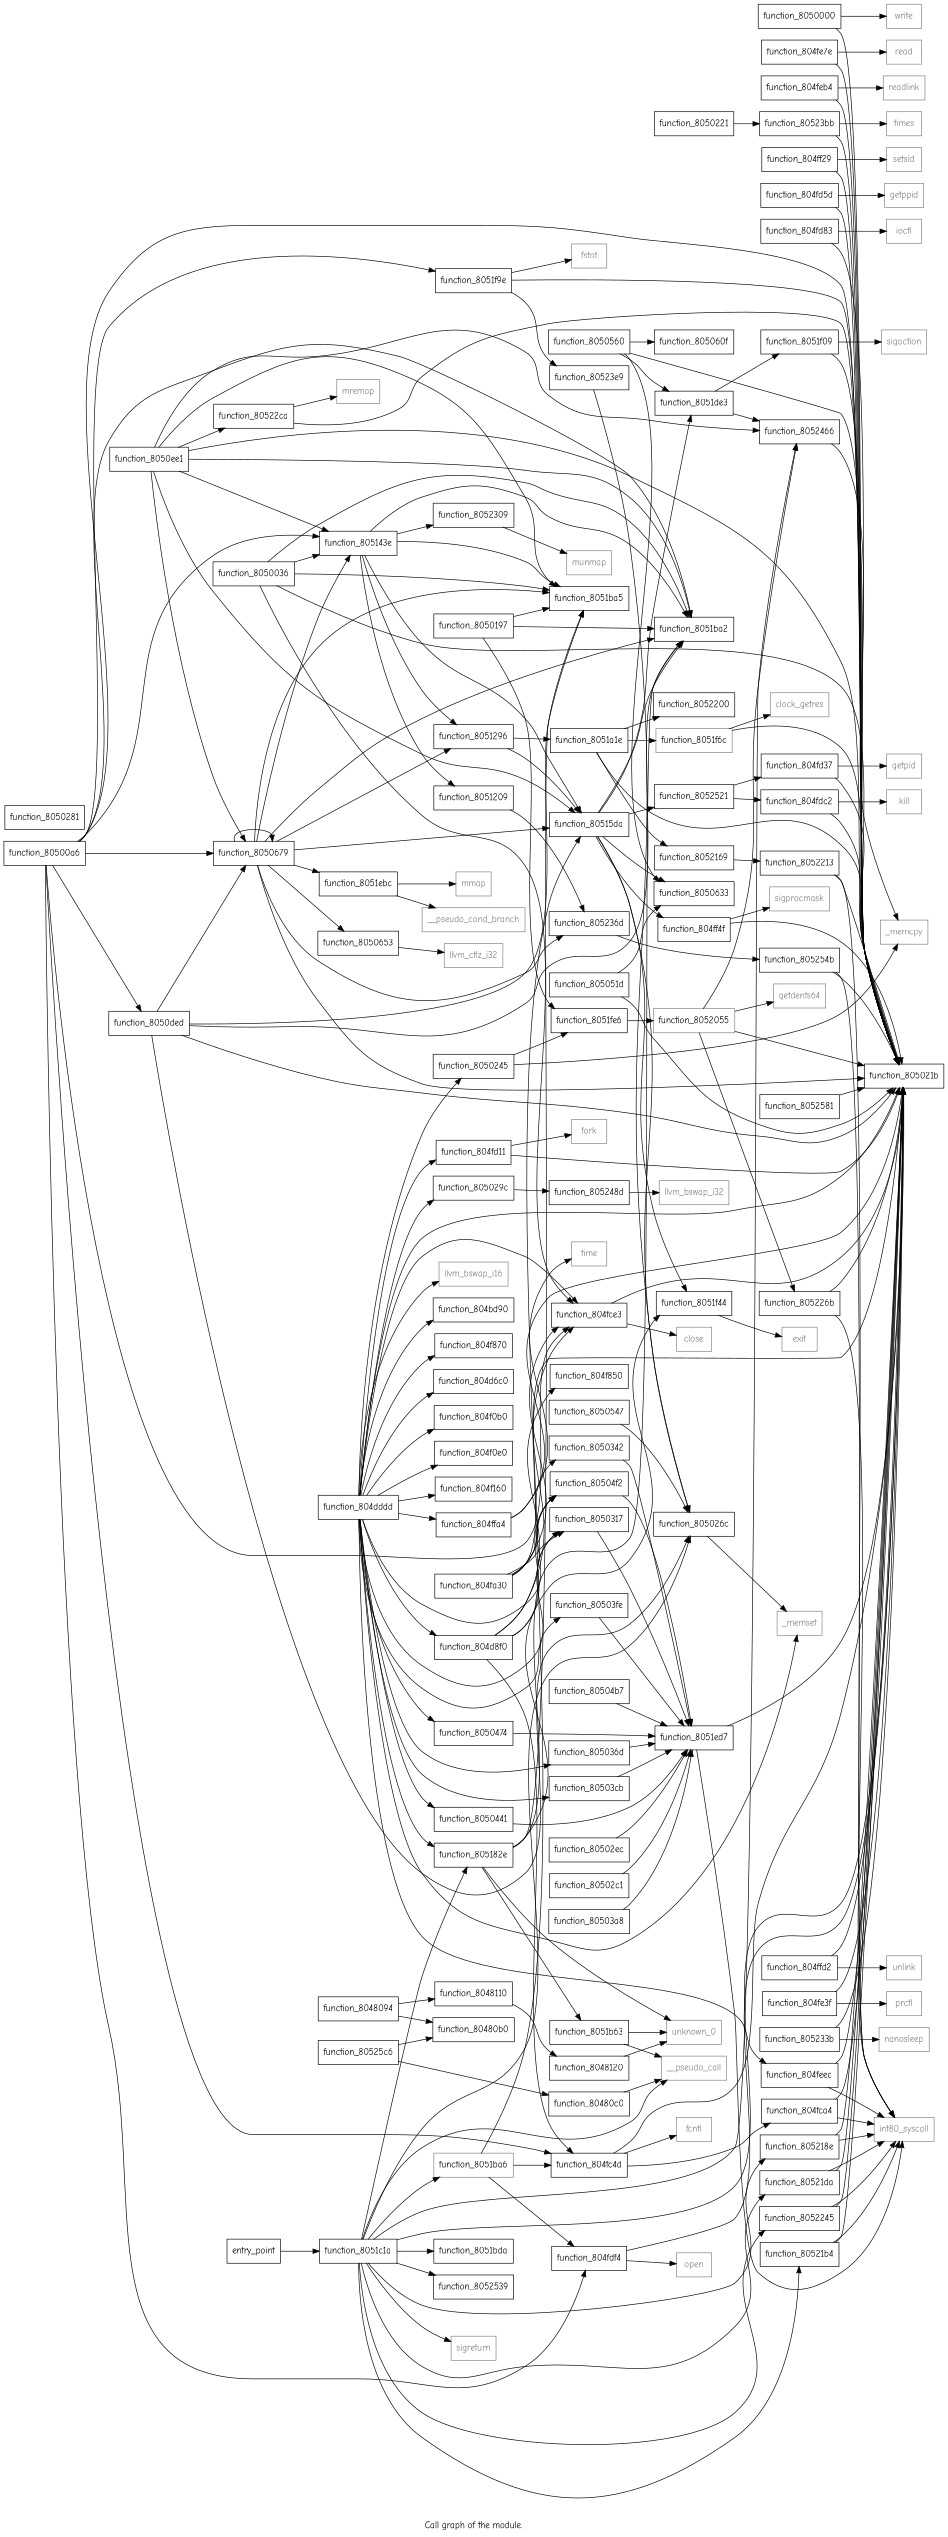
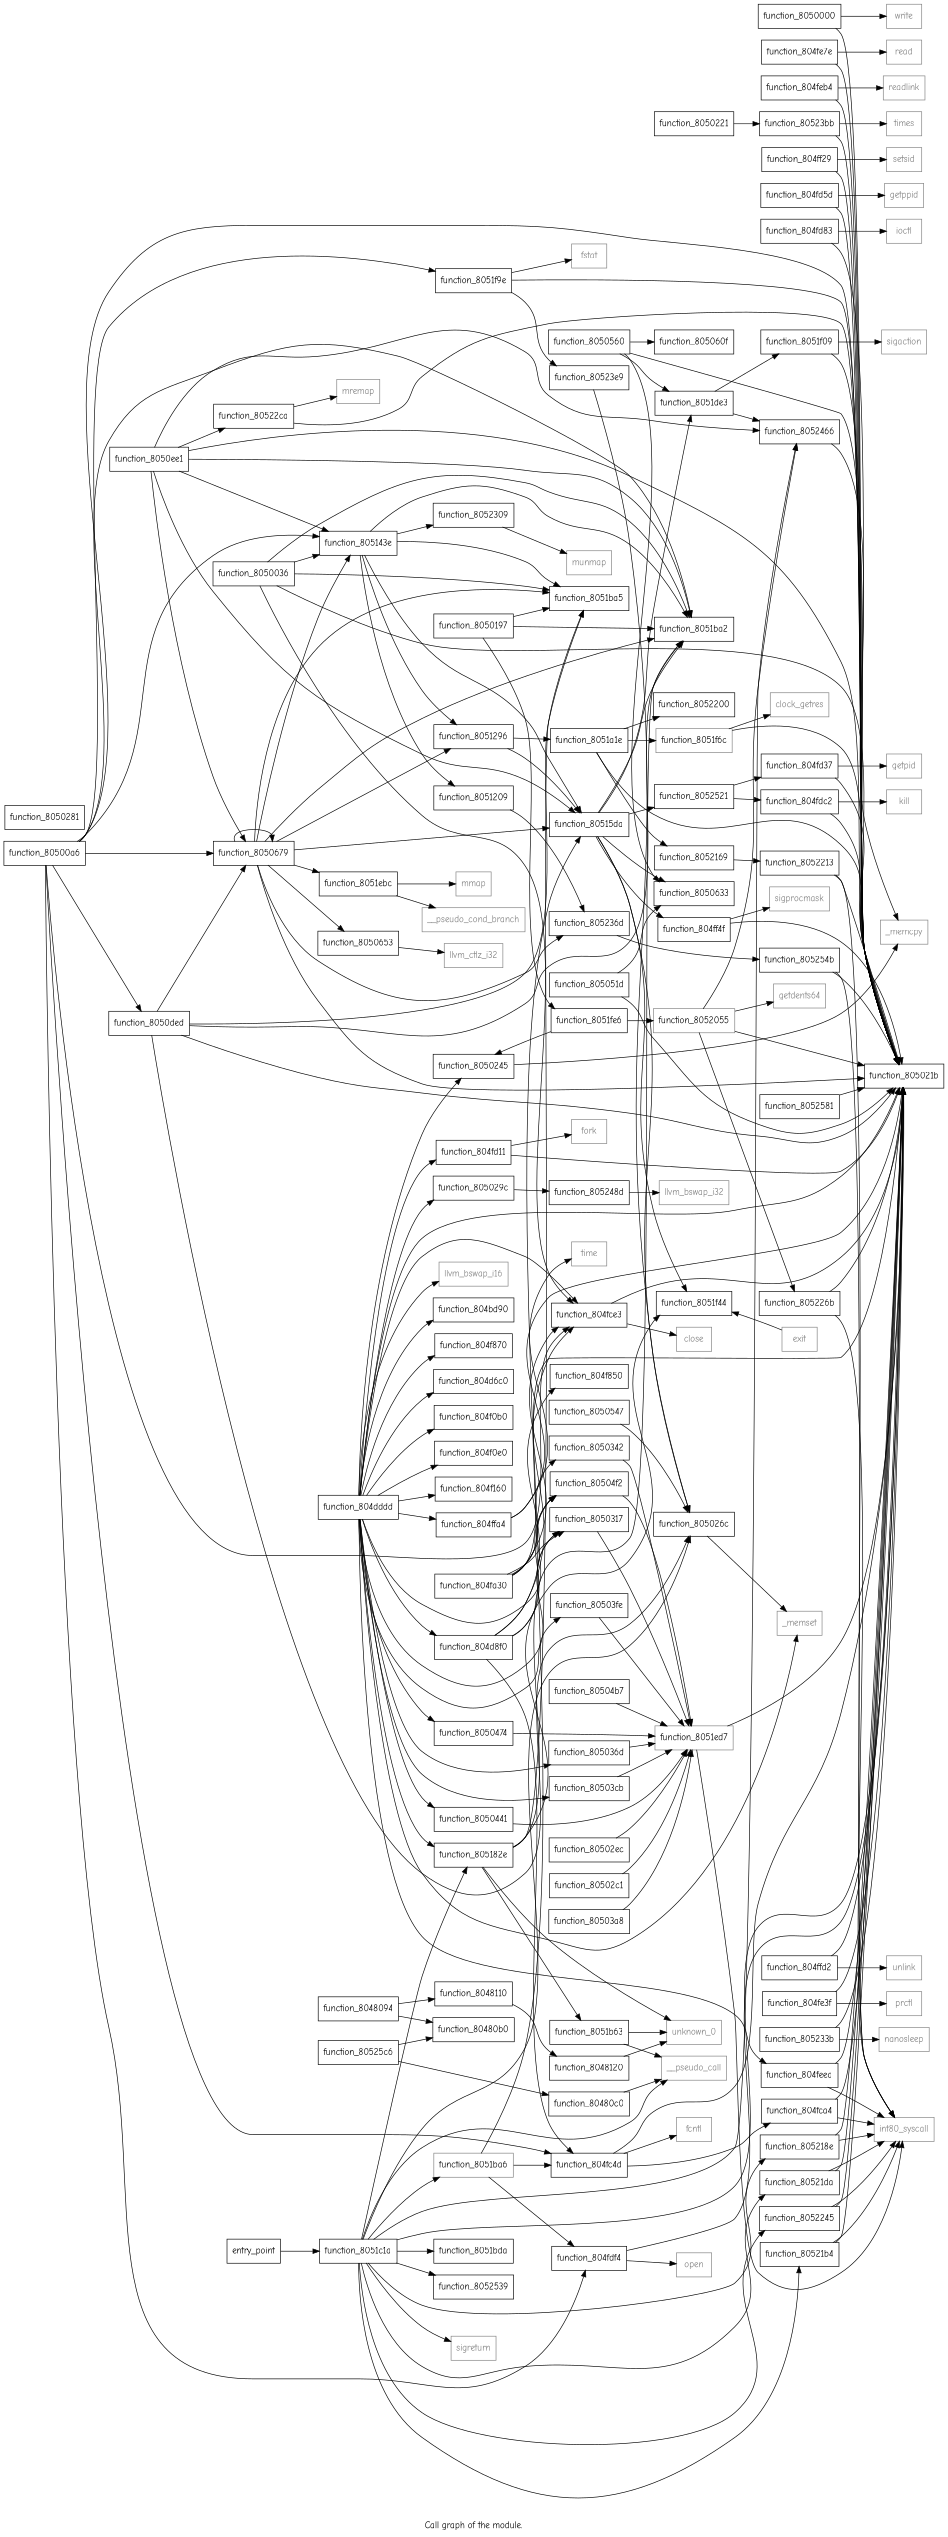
(400, 374) -> none
(538, 1045) -> (526, 1041)
(746, 1326) -> (760, 1322)
(694, 1738) -> (694, 1738)
